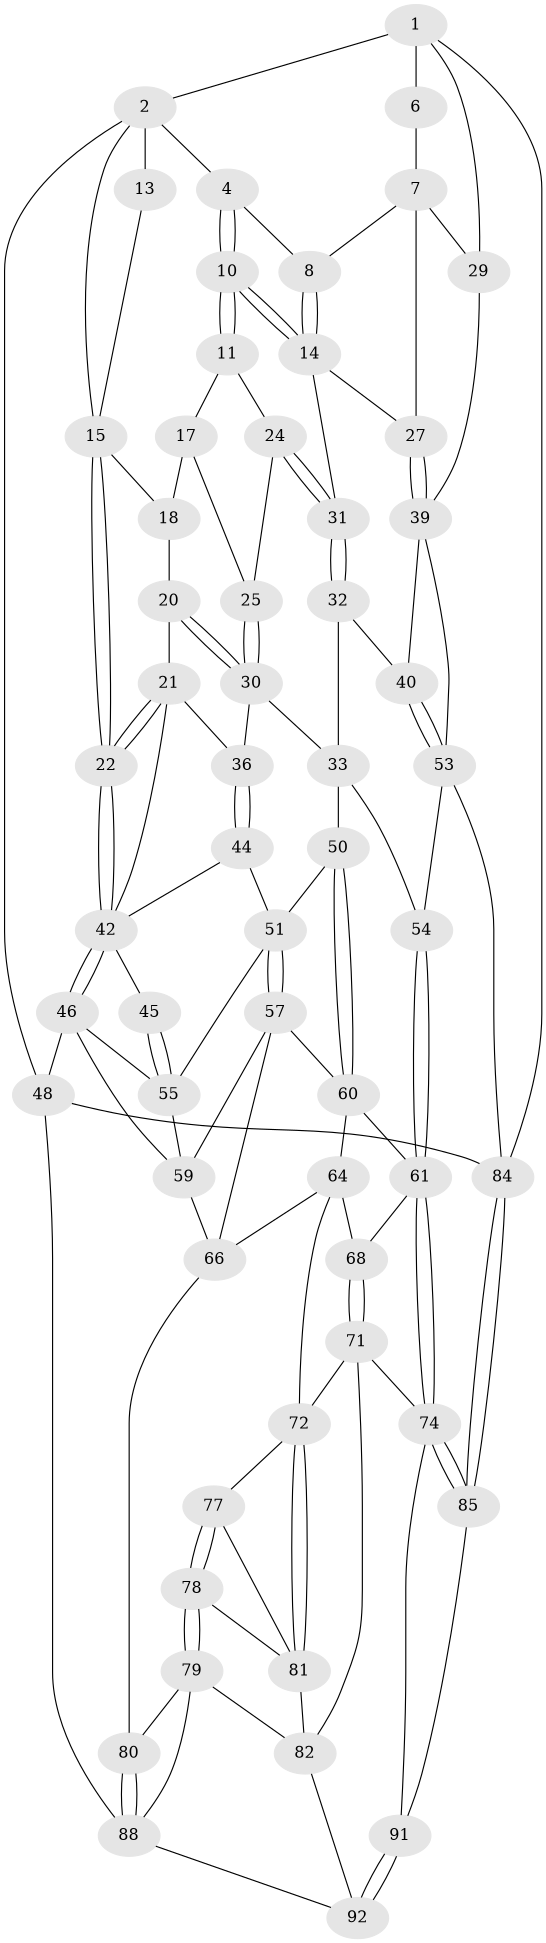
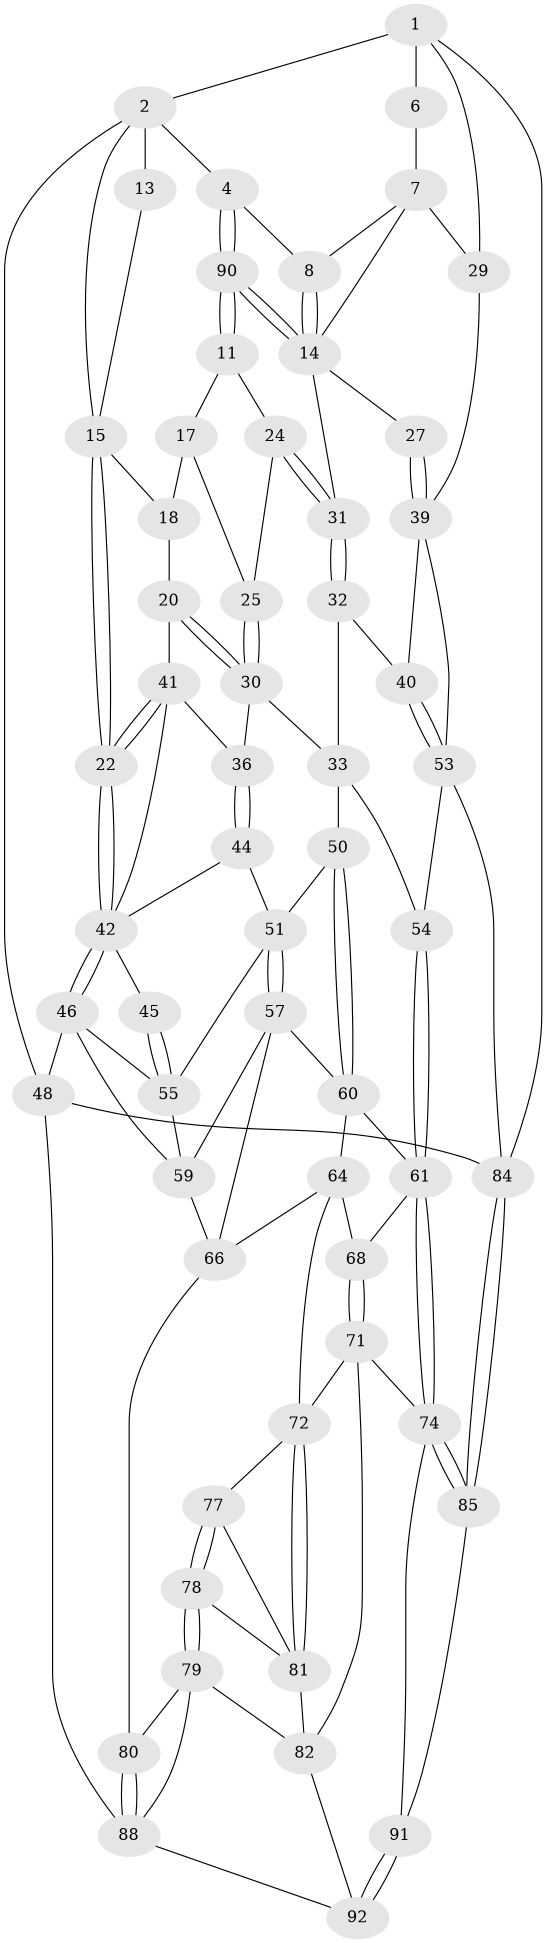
(227, 272) -> (227, 272)
(416, 313) -> (364, 273)
(169, 684) -> (169, 684)
